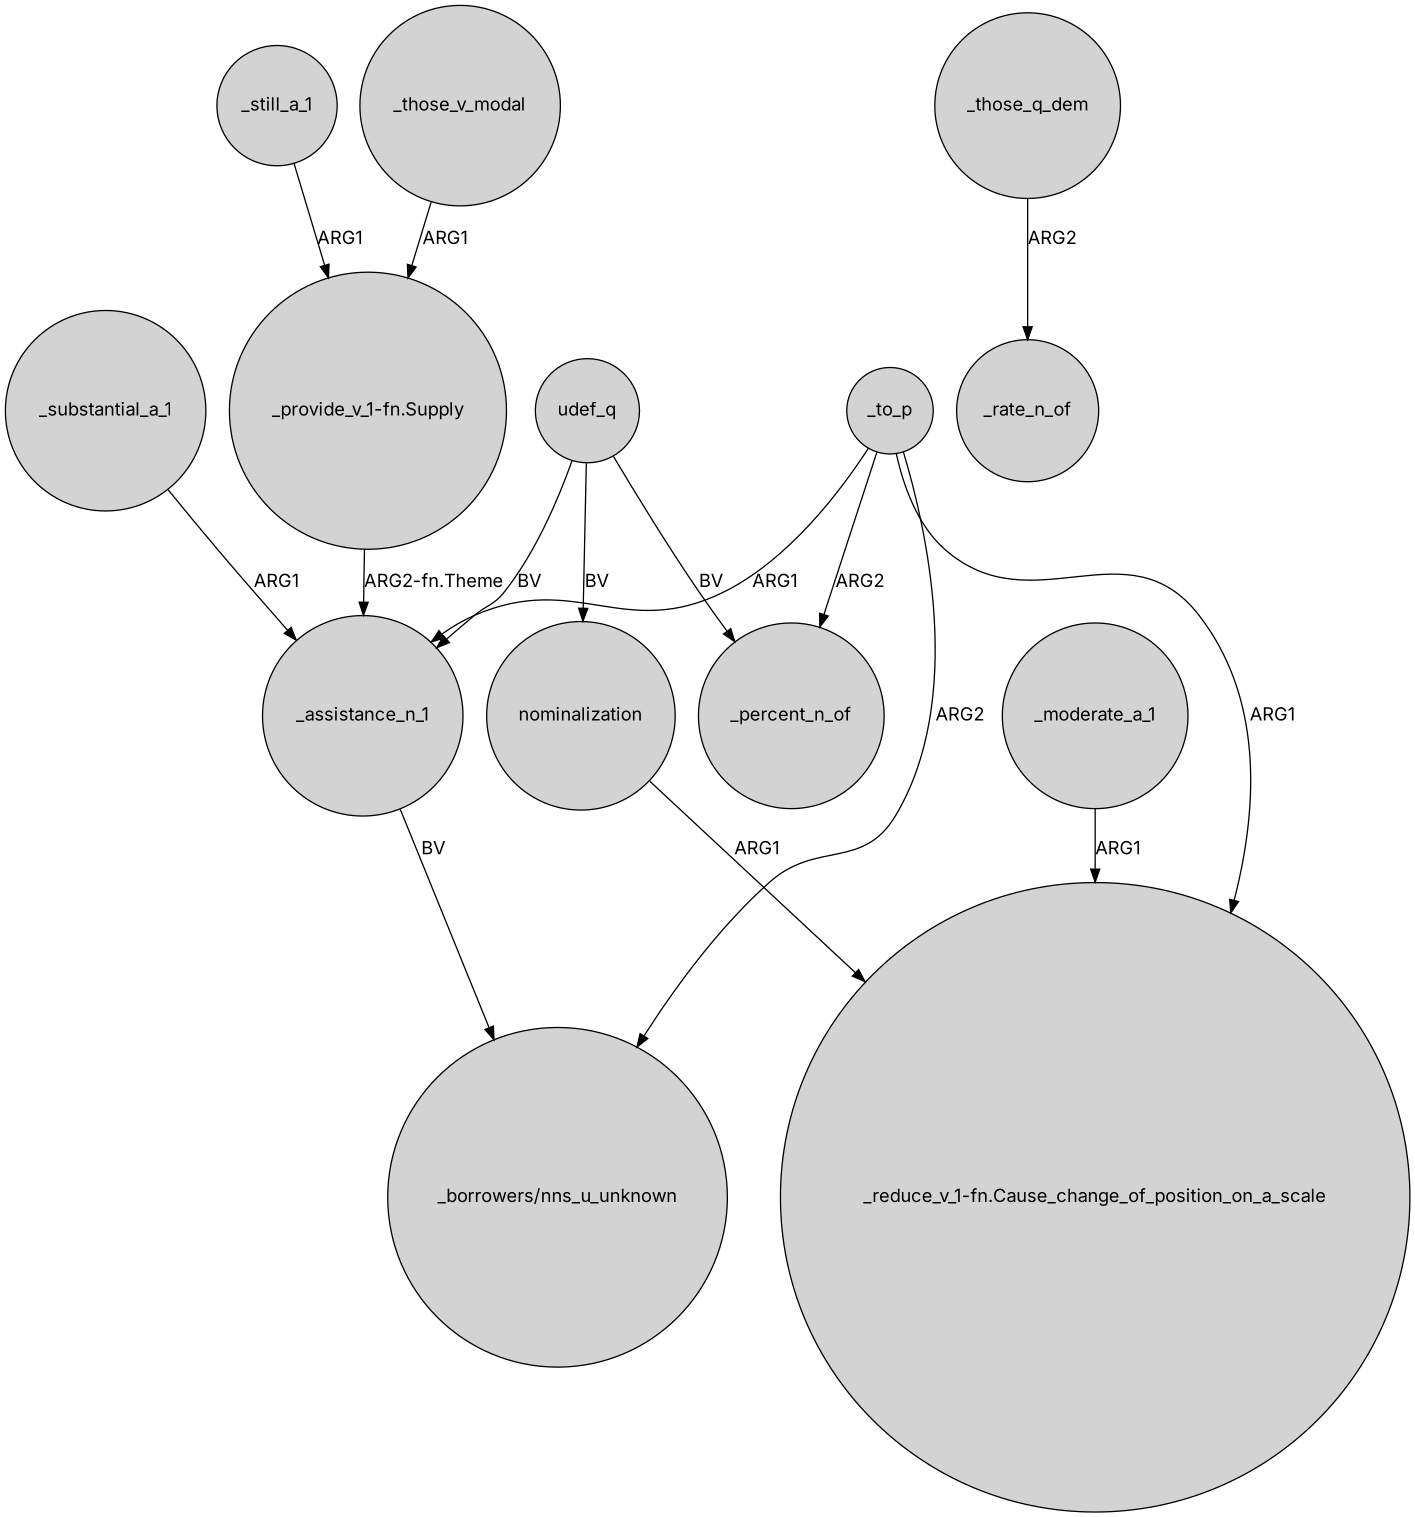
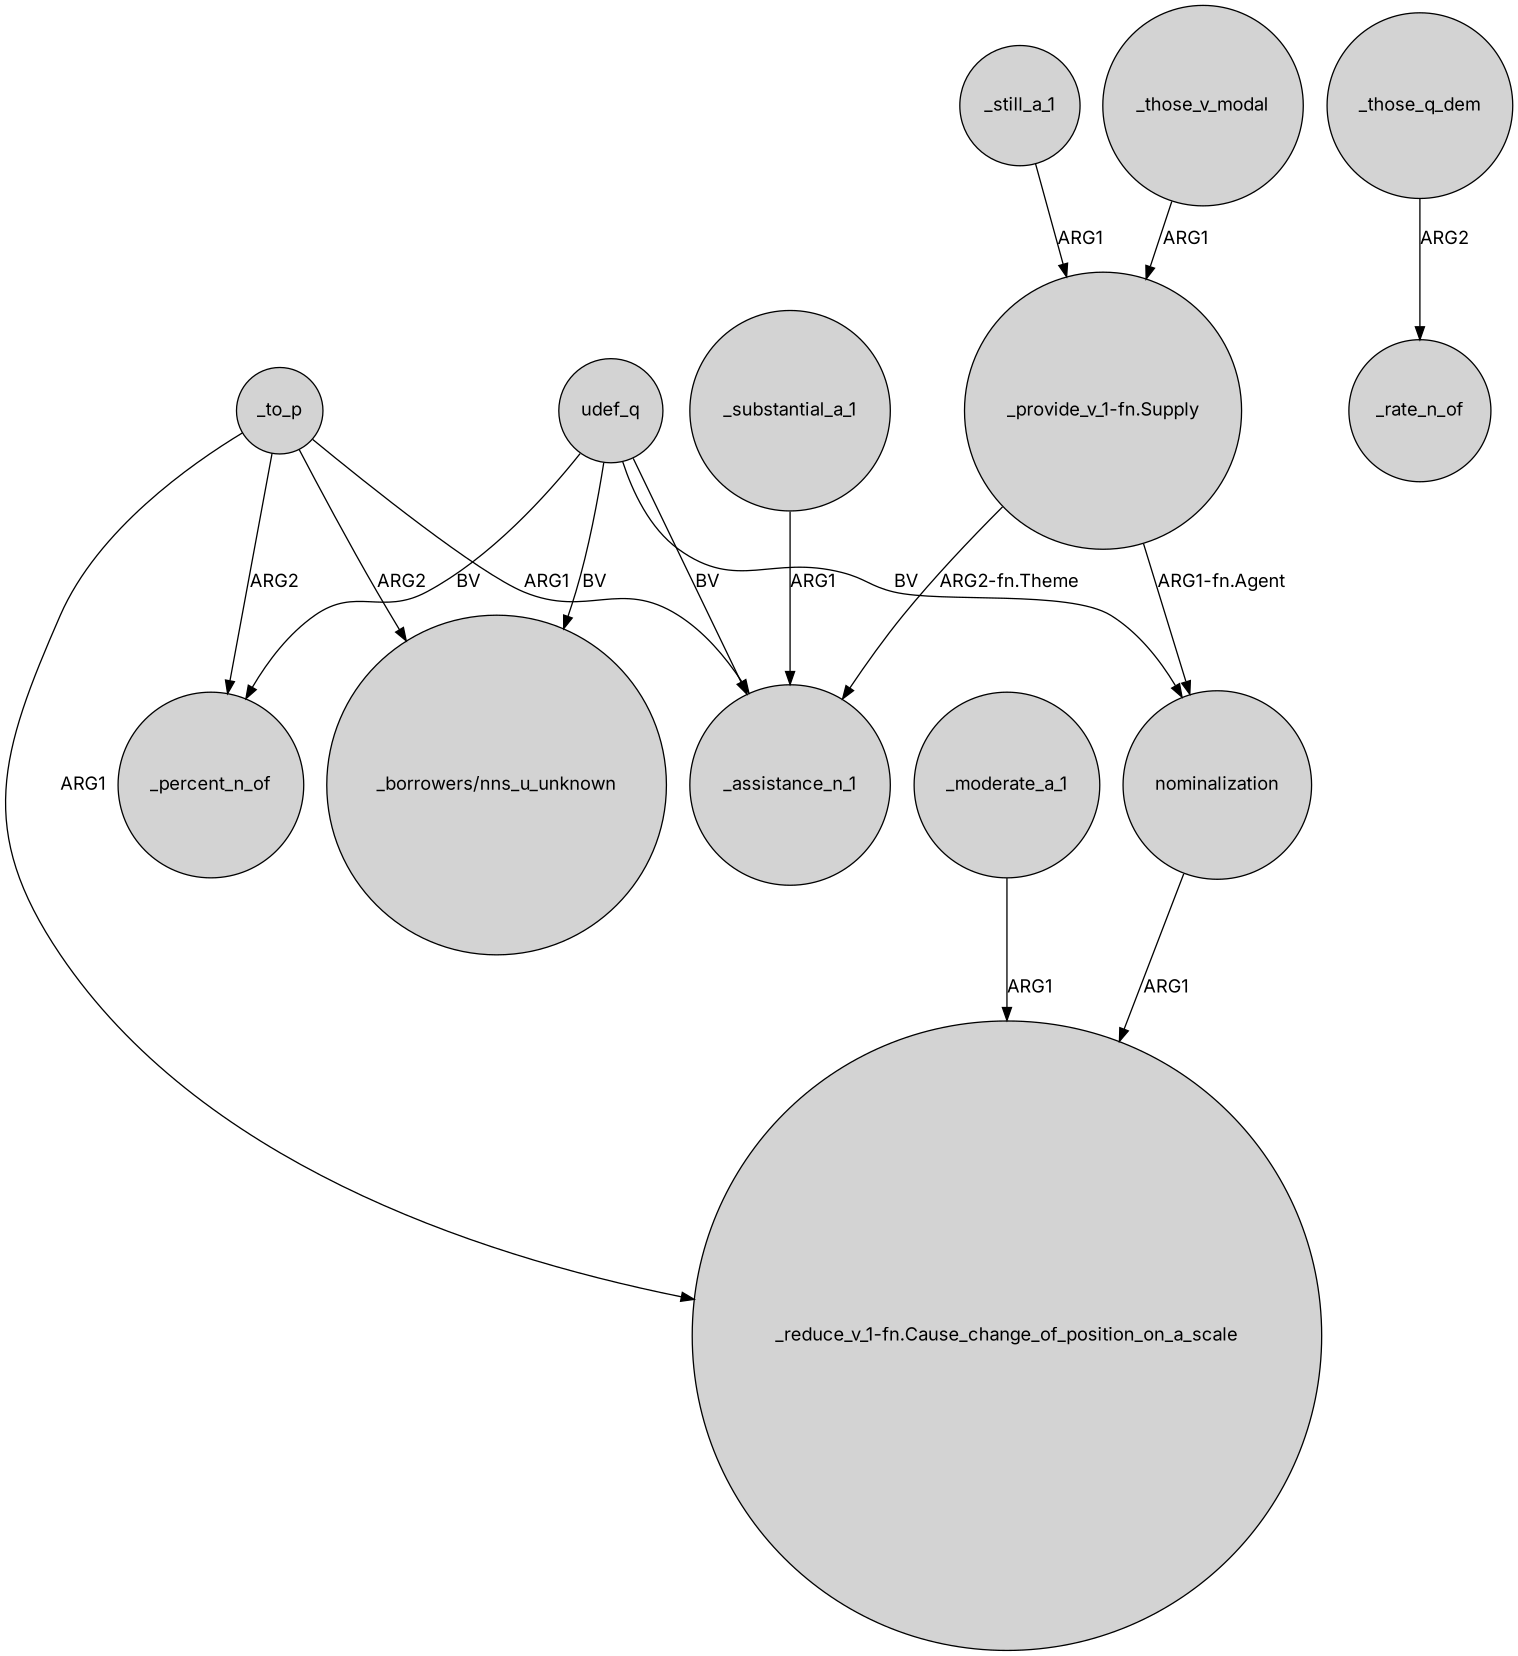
none -> (1165, 612)
(445, 919) -> (589, 540)
